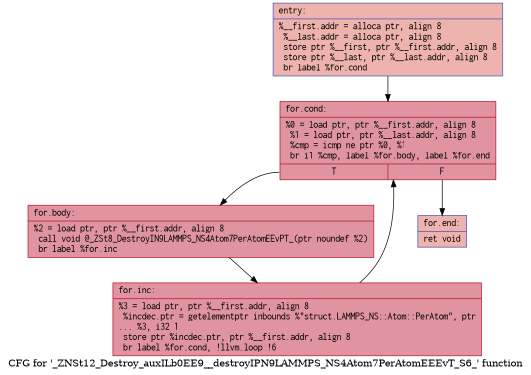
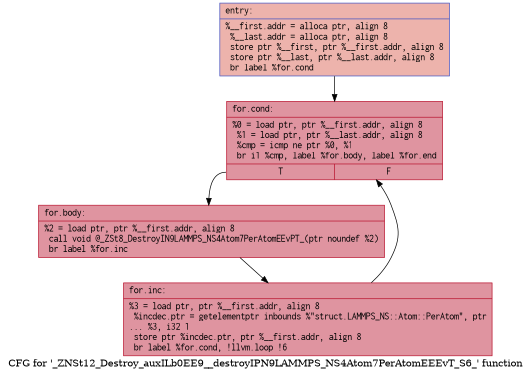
(442, 231) -> none
